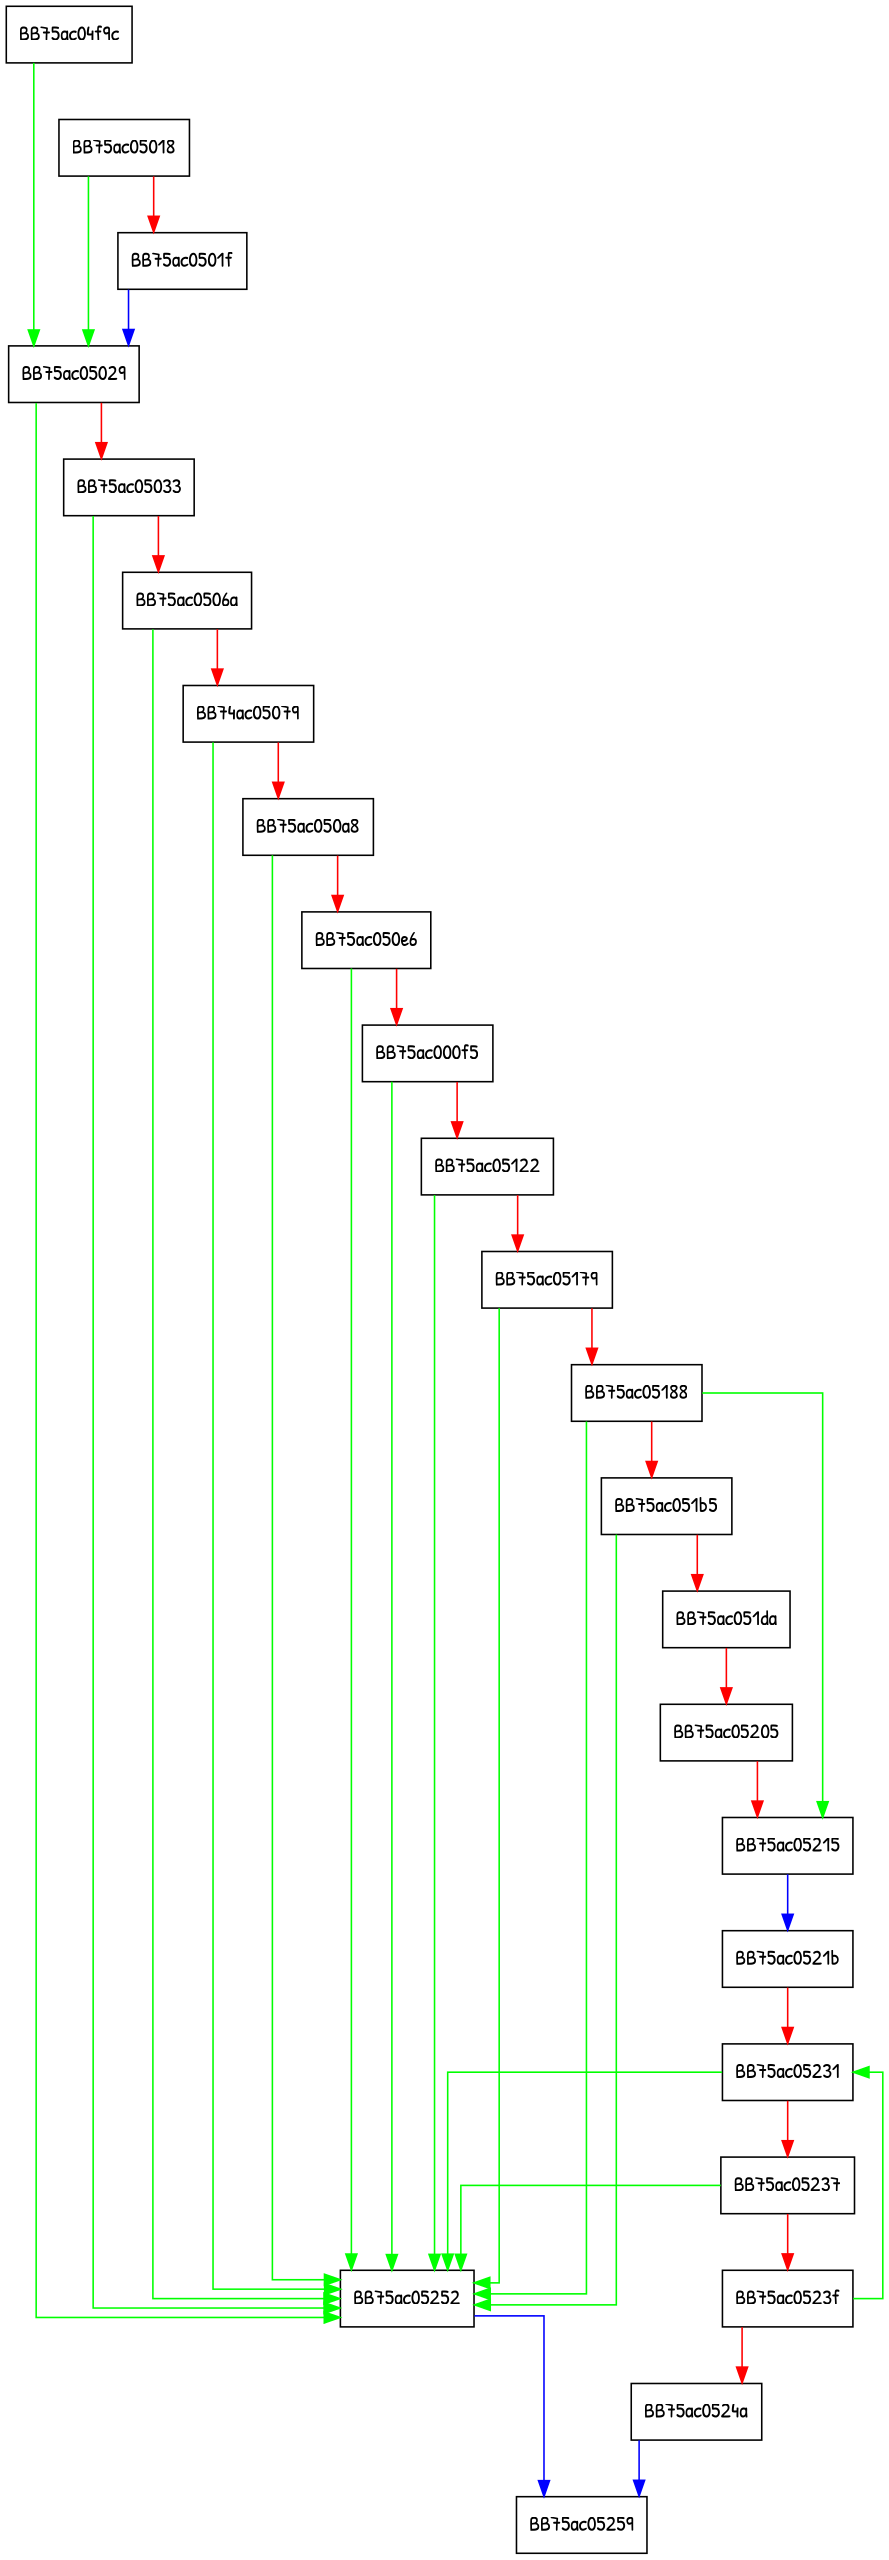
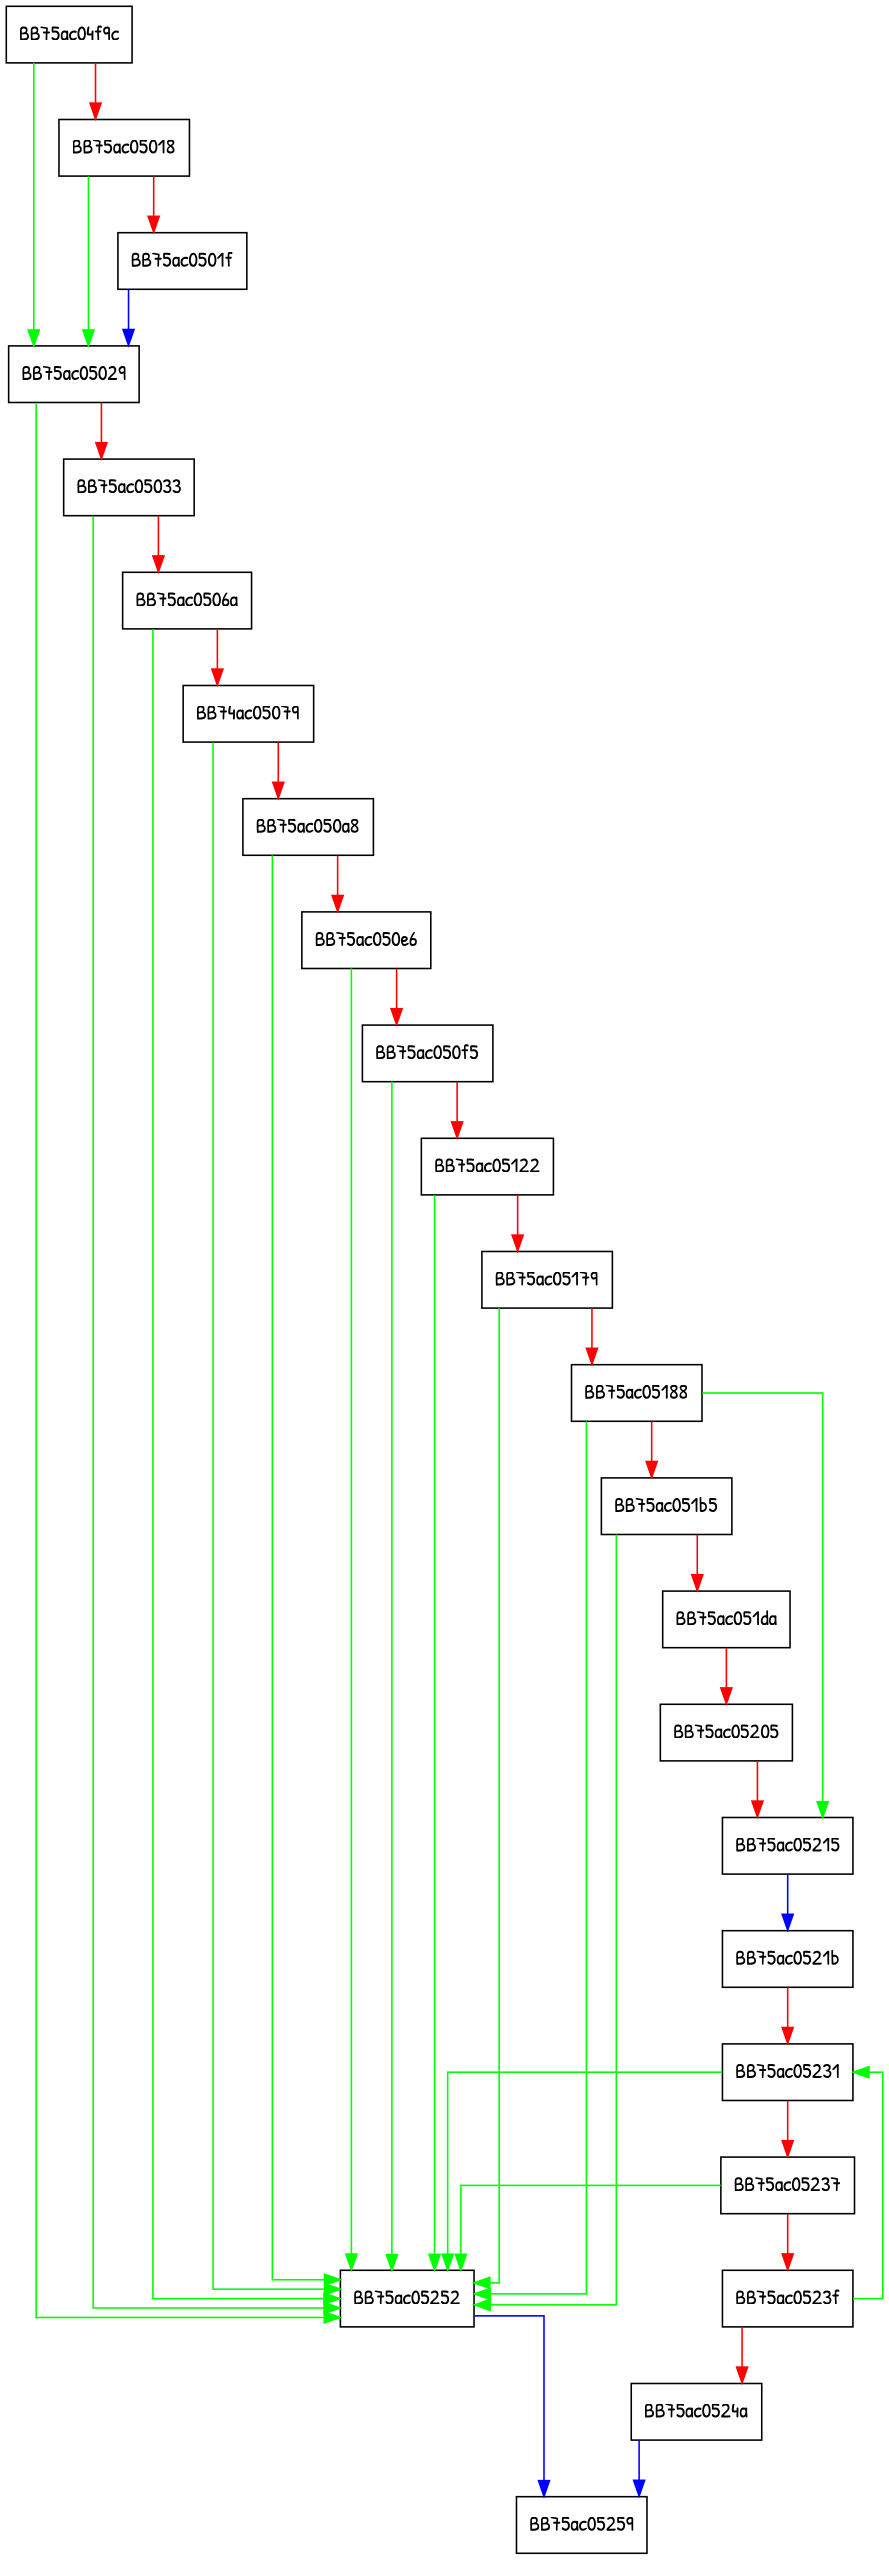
none -> (96, 83)
(428, 1053) -> (428, 1053)
